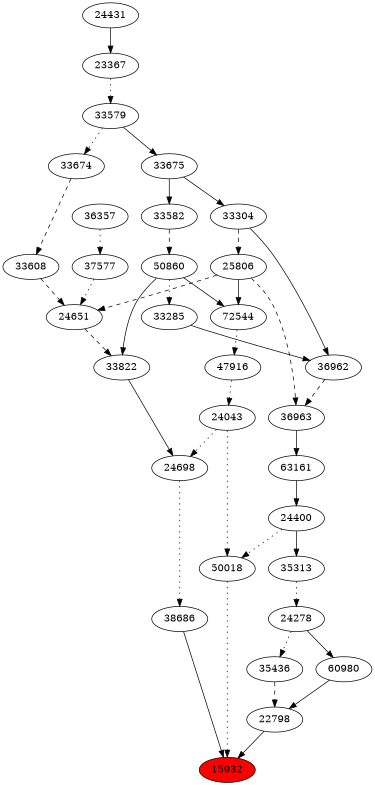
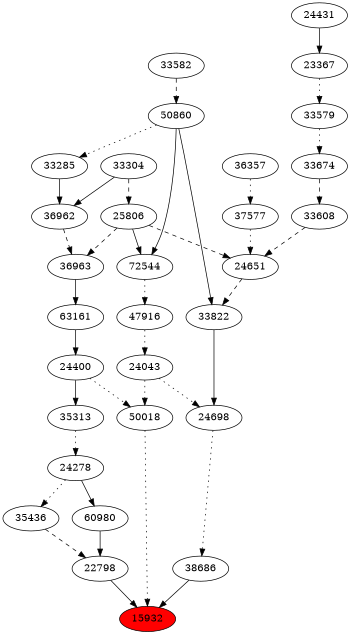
(169, 166) -> none
